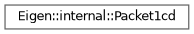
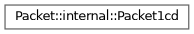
(97, 17) -> (97, 17)
